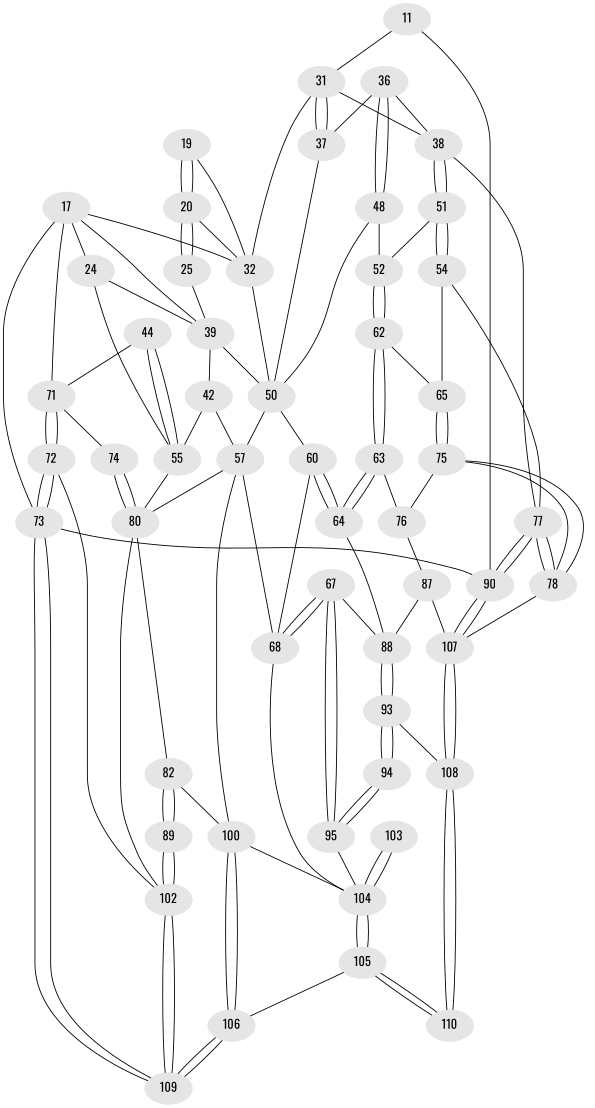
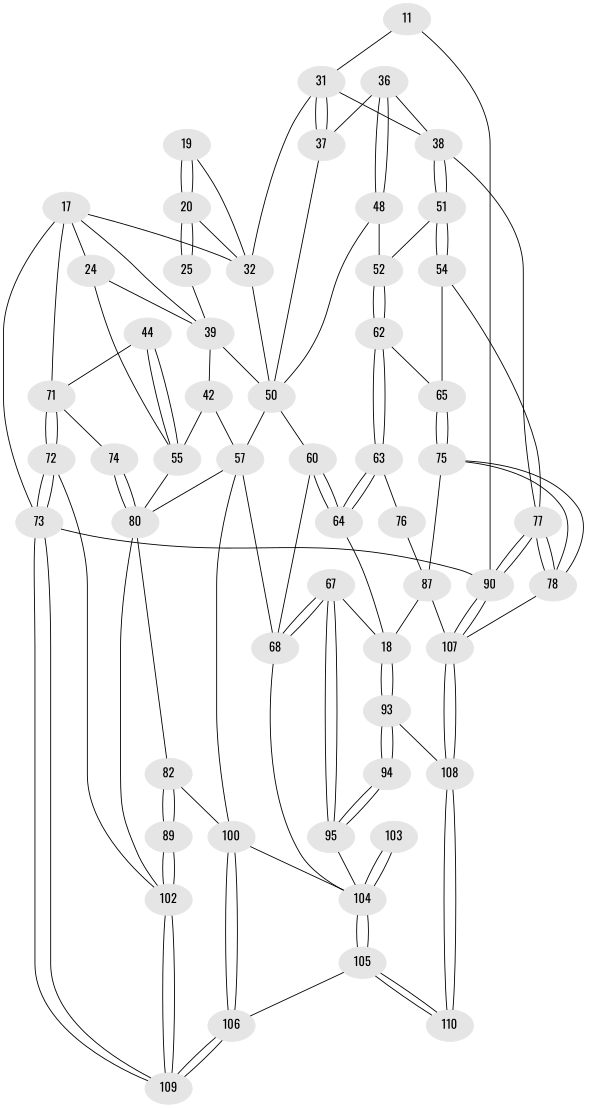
(422, 491) -> (435, 522)
(387, 648) -> (387, 648)
